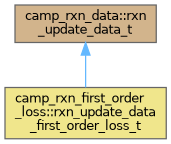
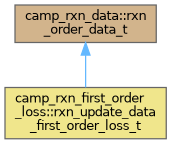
(86, 24) -> (86, 24)
